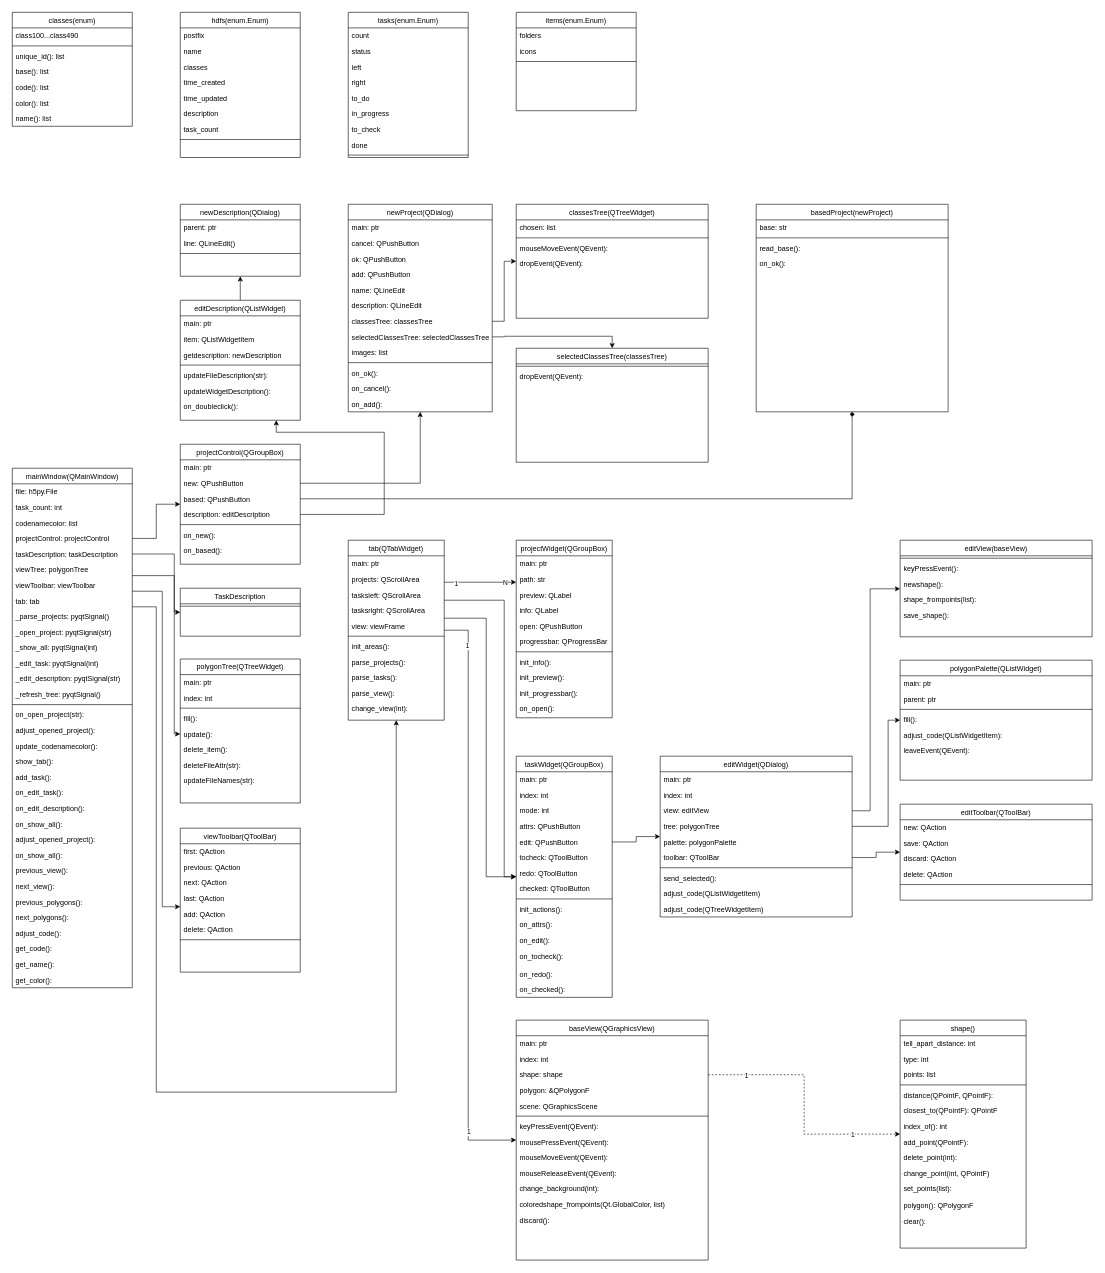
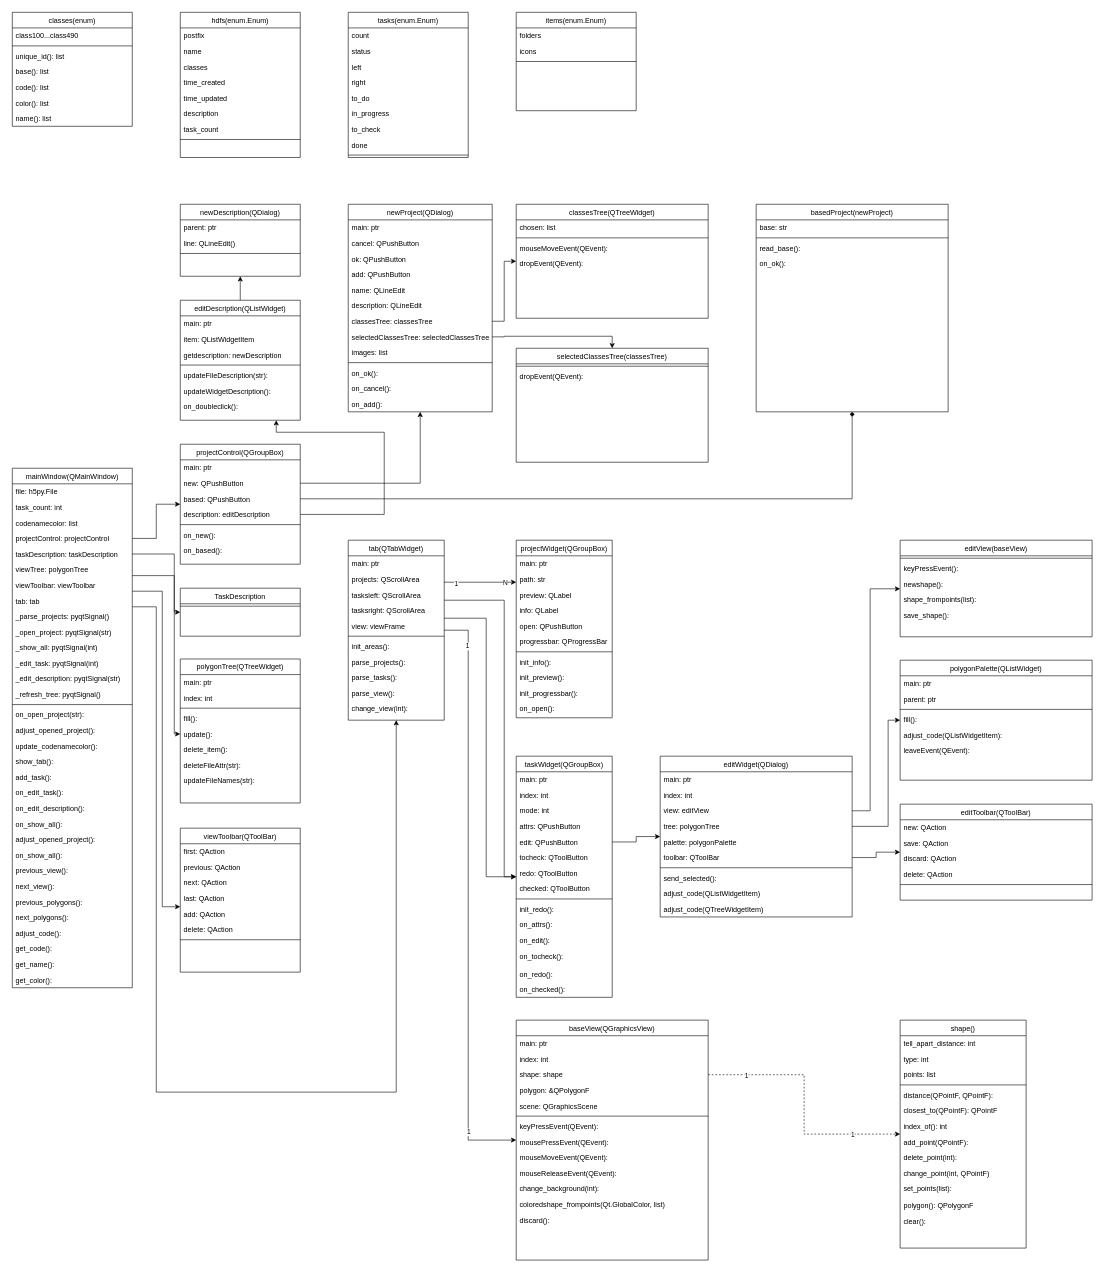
(546, 910) -> (541, 910)
